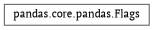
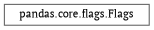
(77, 15) -> (77, 15)
